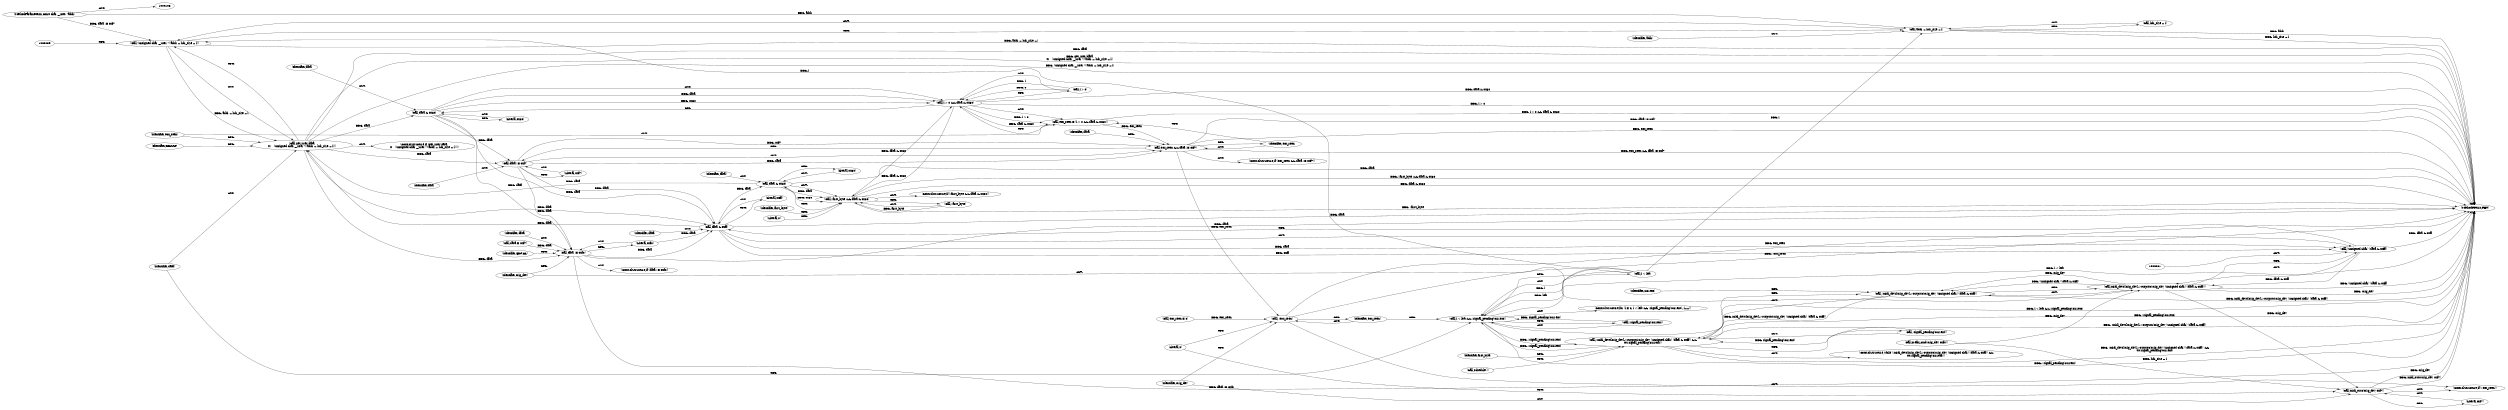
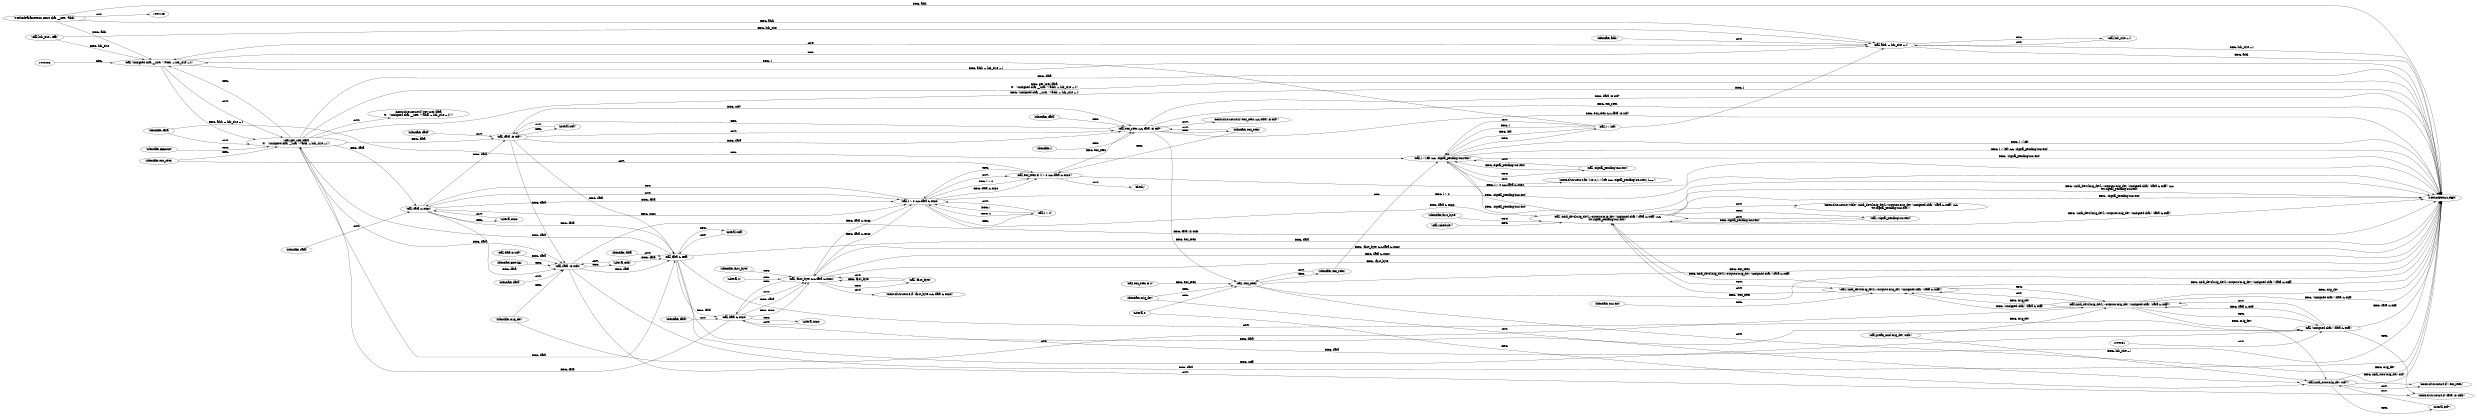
none -> (1316, 5)
(102, 24) -> (99, 33)
none -> (45, 37)
none -> (1044, 149)
none -> (1140, 187)
(1544, 229) -> (2391, 351)
